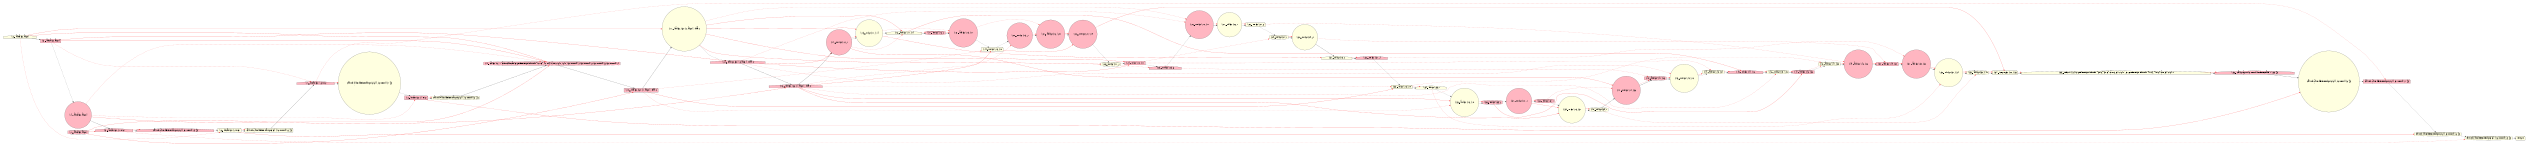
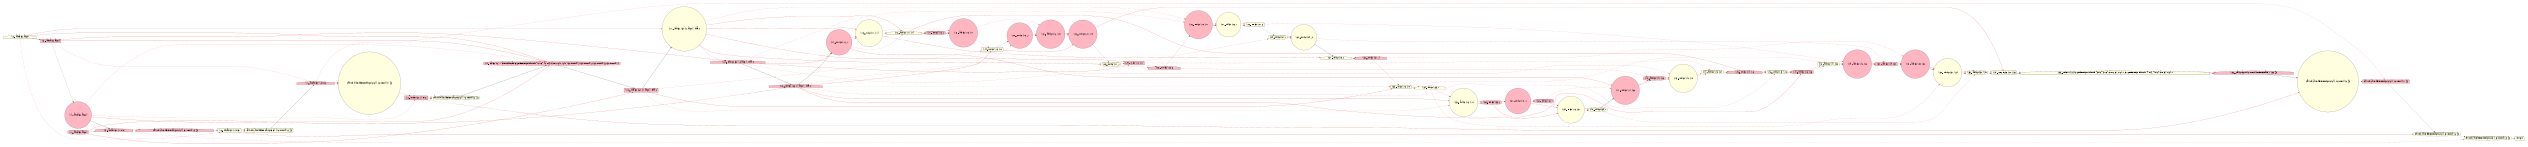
(1135, 63) -> (1134, 63)
